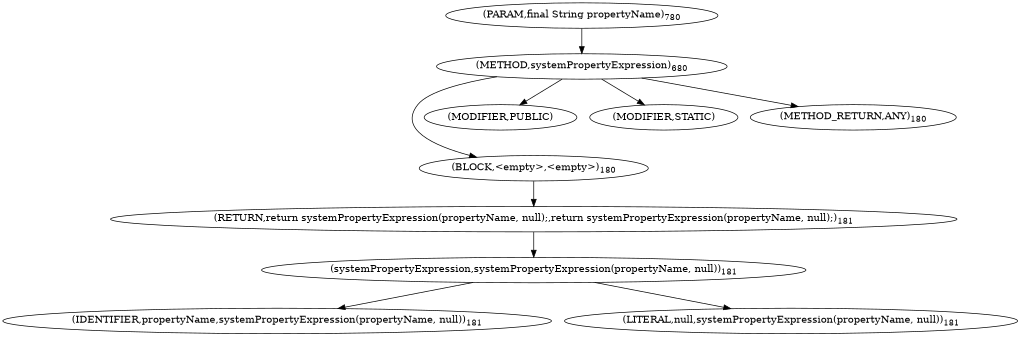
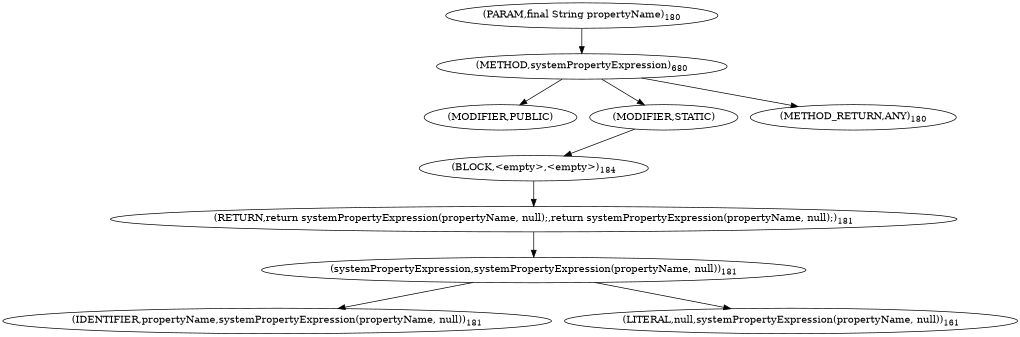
(673, 14) -> (673, 14)
(417, 105) -> (603, 141)
(608, 167) -> (608, 167)
(952, 320) -> (952, 320)
